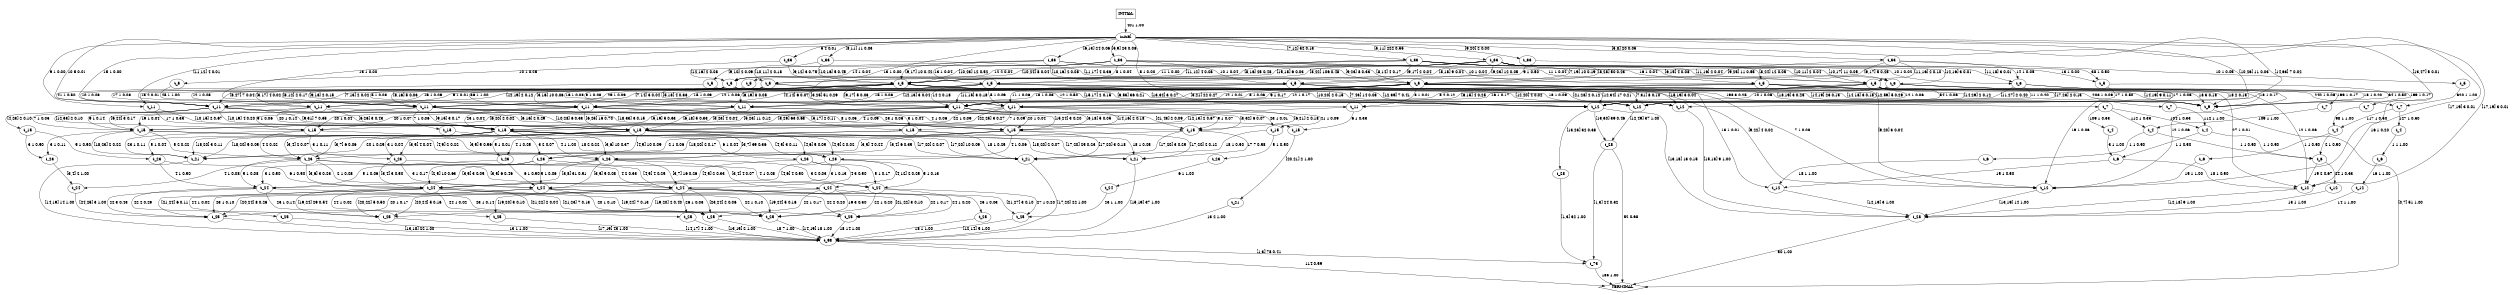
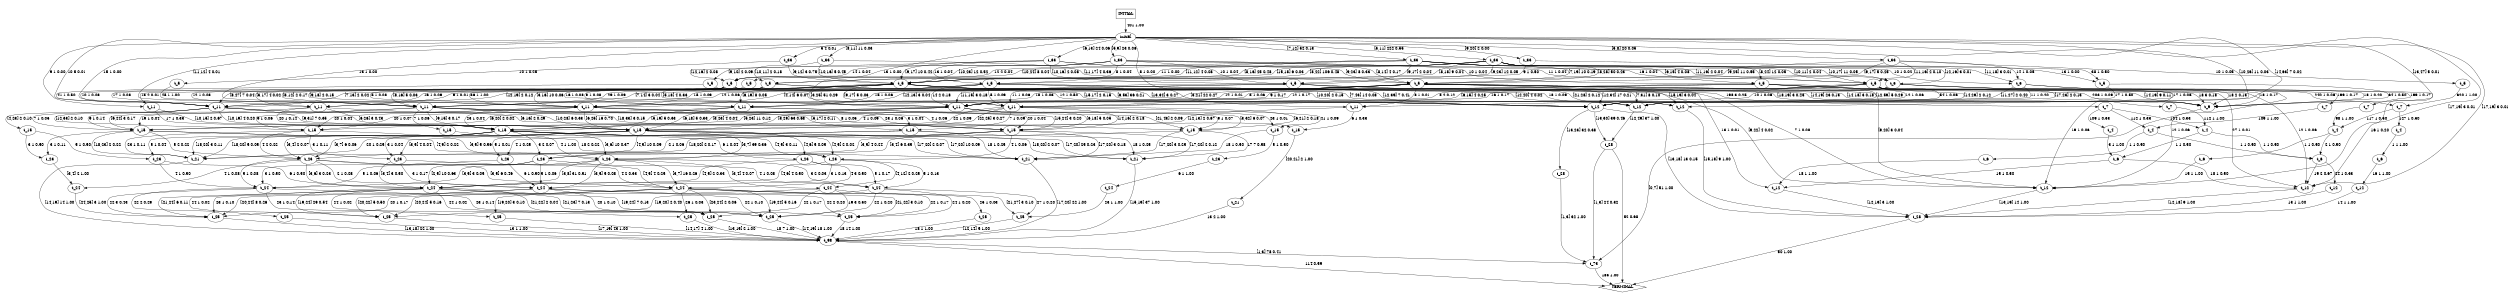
(2169, 280) -> (1870, 138)
